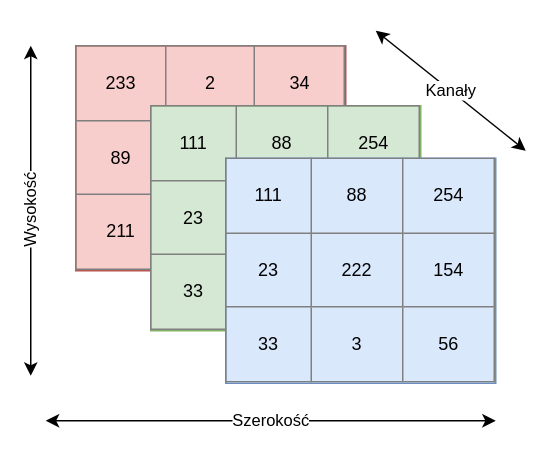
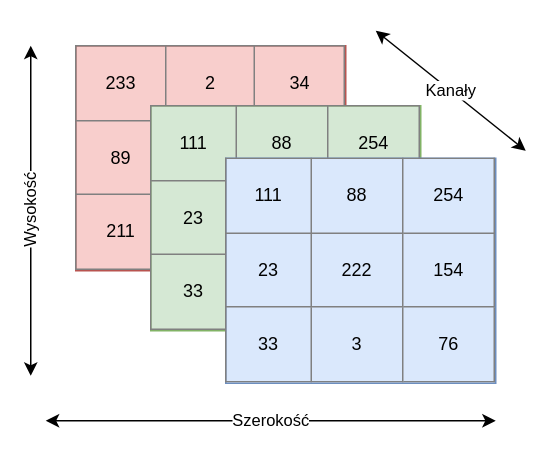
(266, 191) -> (266, 191)
